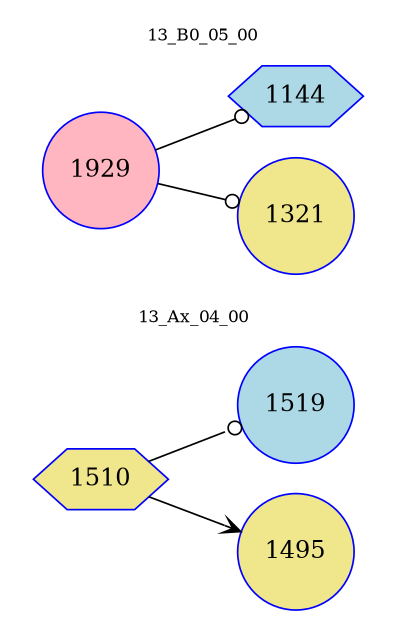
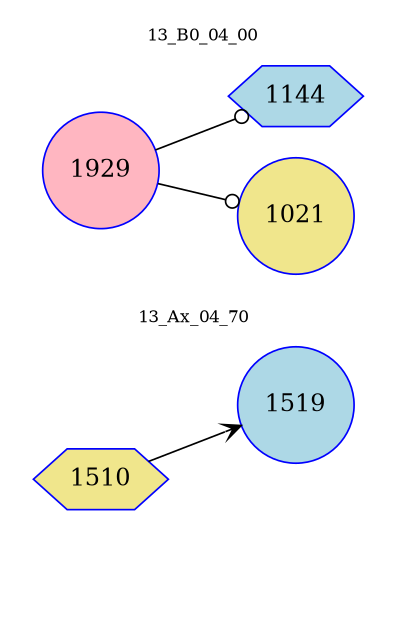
(203, 36) -> (203, 36)
(296, 216) -> (296, 216)
(194, 318) -> (194, 318)
(187, 447) -> (187, 447)
(296, 552) -> none
